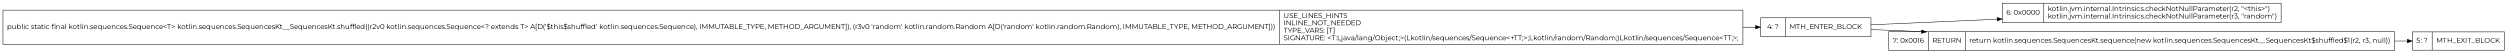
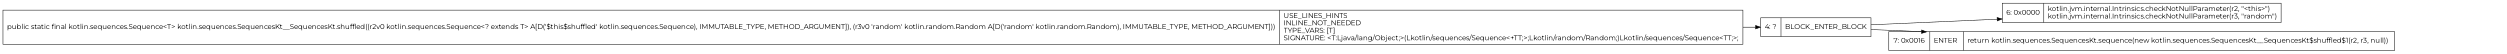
(1826, 27) -> (1826, 27)
(1947, 41) -> (1946, 41)
(2458, 41) -> none
